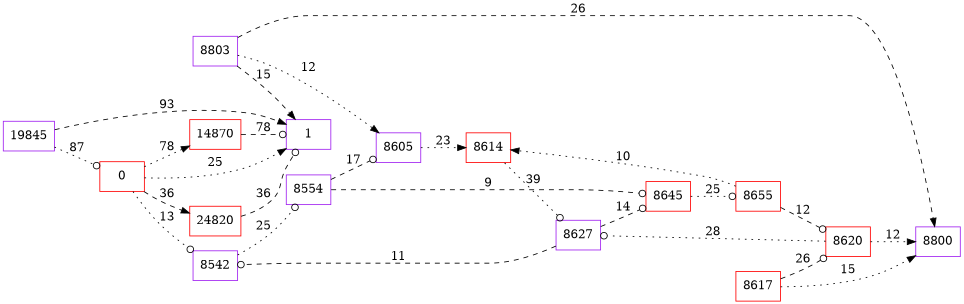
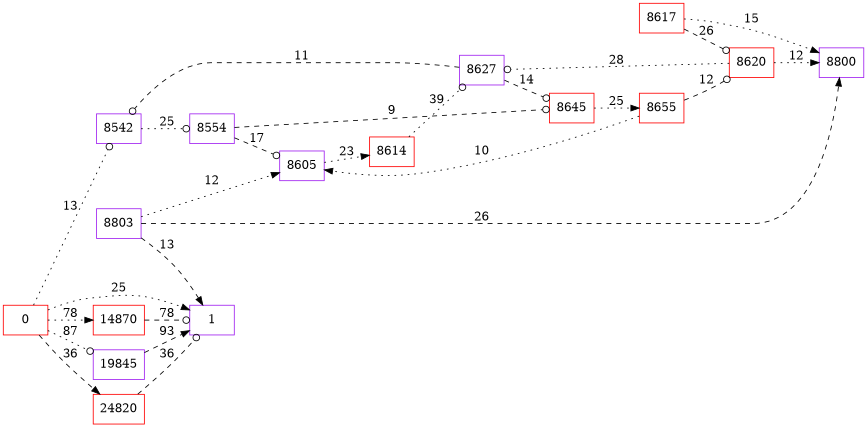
(264, 75) -> (167, 245)
(74, 156) -> (67, 340)
(628, 164) -> (489, 161)
(710, 196) -> (612, 108)
